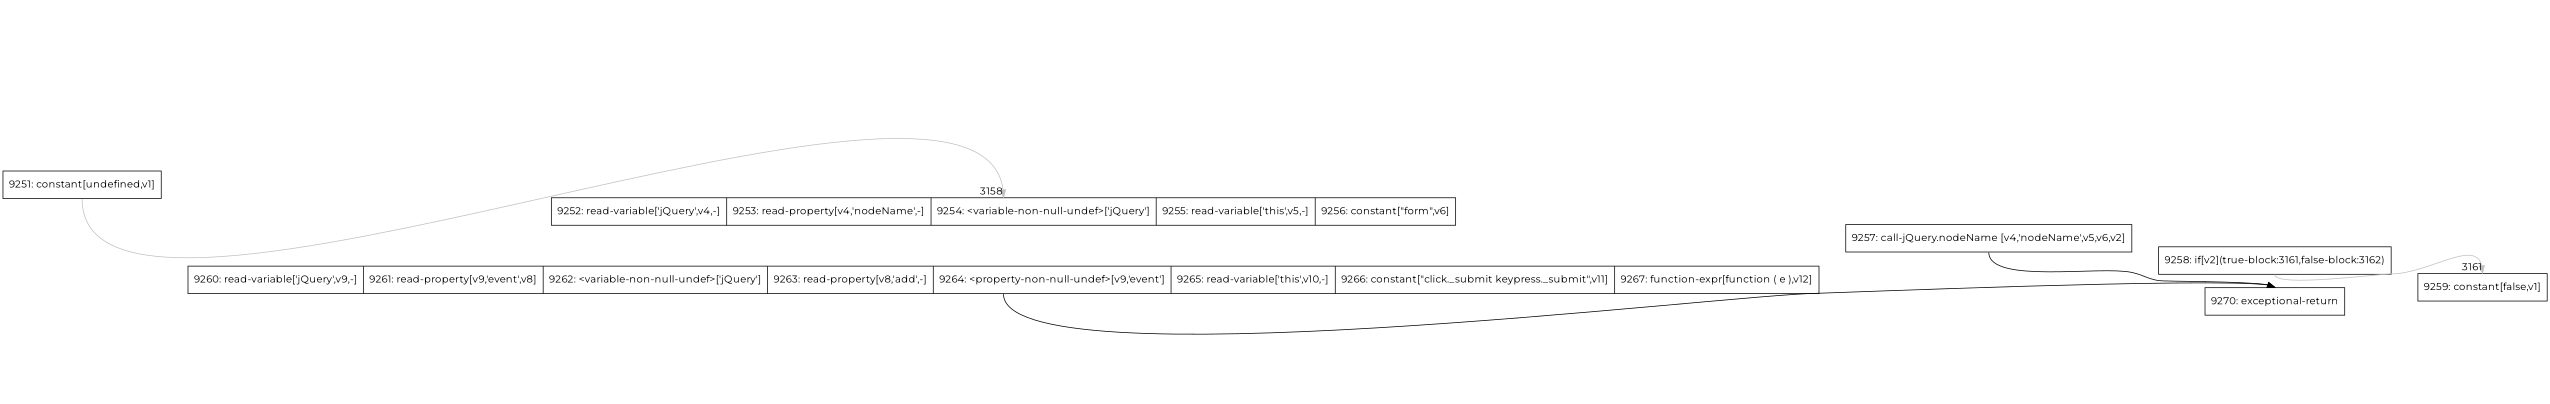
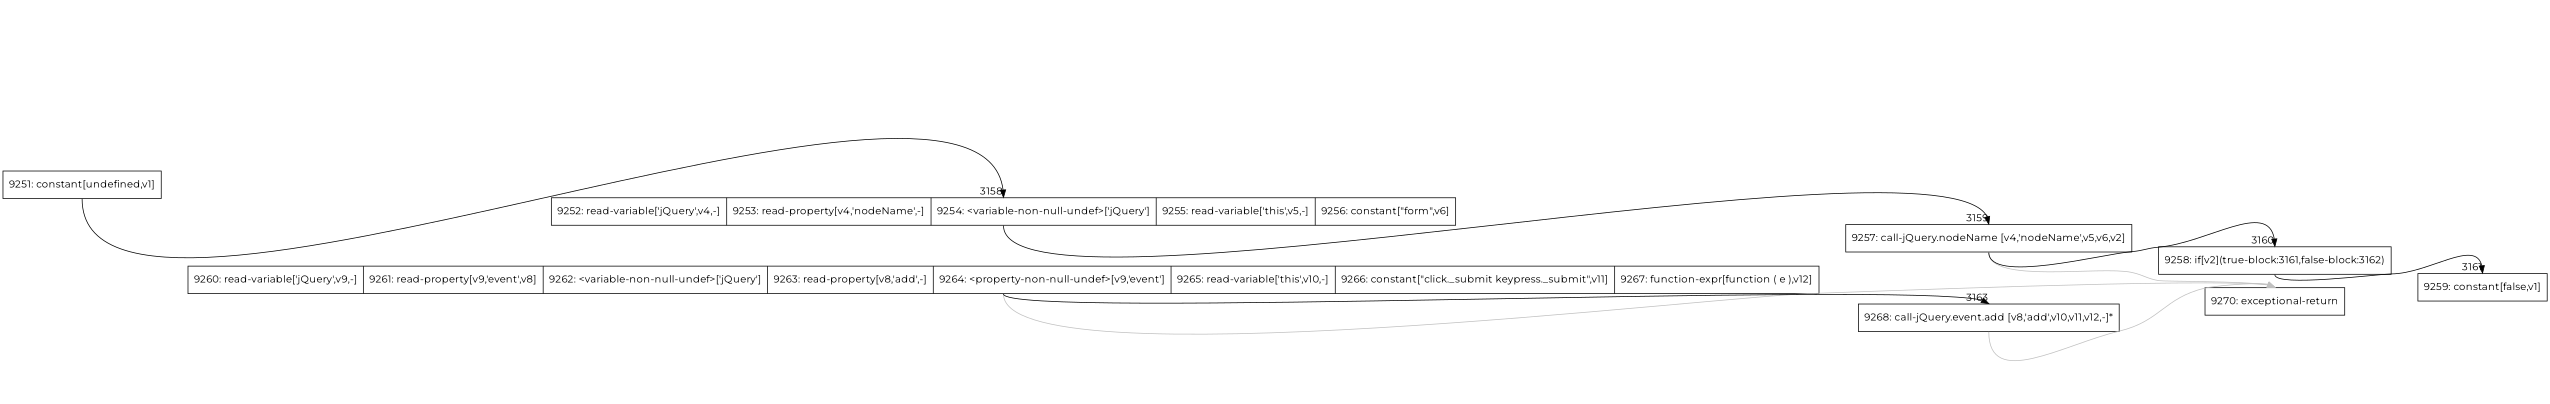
(539, 199) -> (539, 199)
none -> (1493, 225)
none -> (2134, 251)
(2125, 272) -> (2125, 272)
(2381, 275) -> (2381, 275)
(1630, 308) -> (1630, 308)
none -> (1989, 318)
